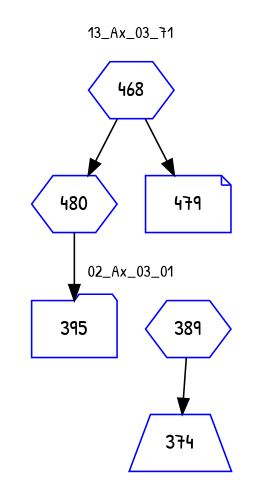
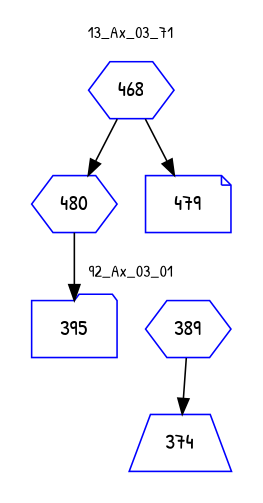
(131, 273) -> (131, 273)
